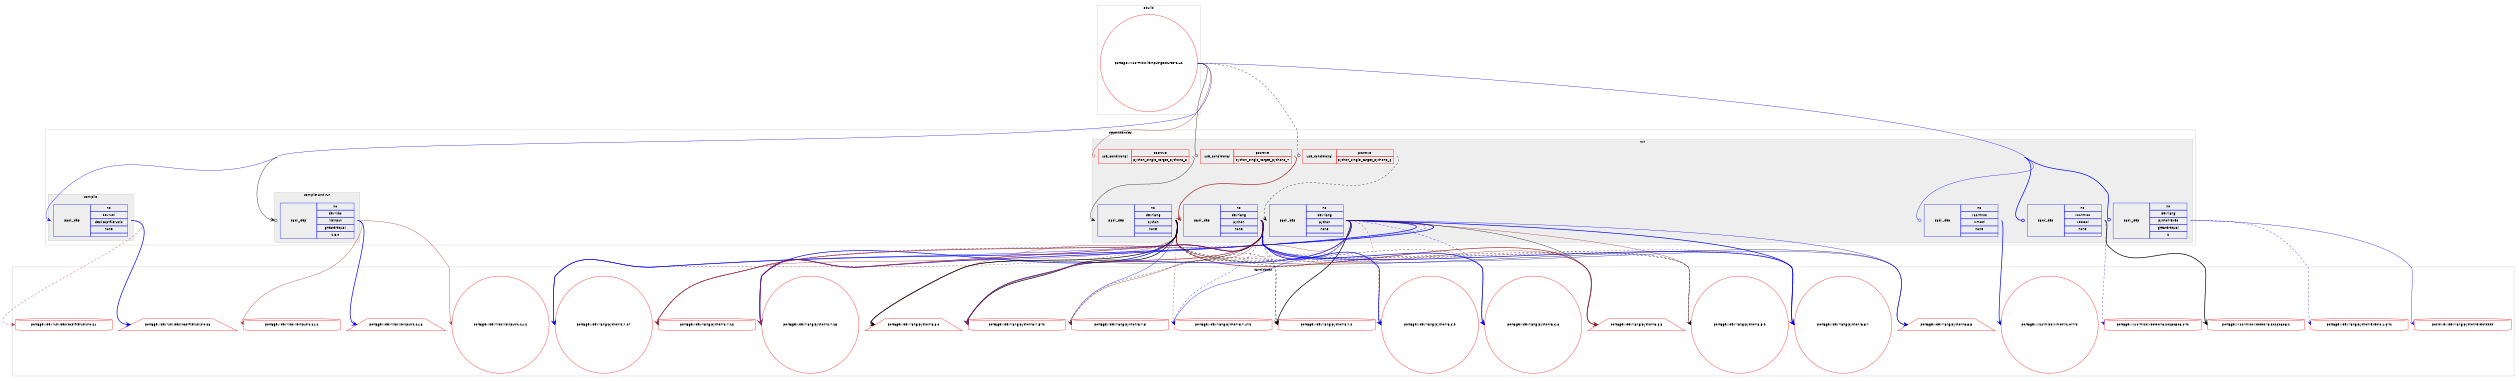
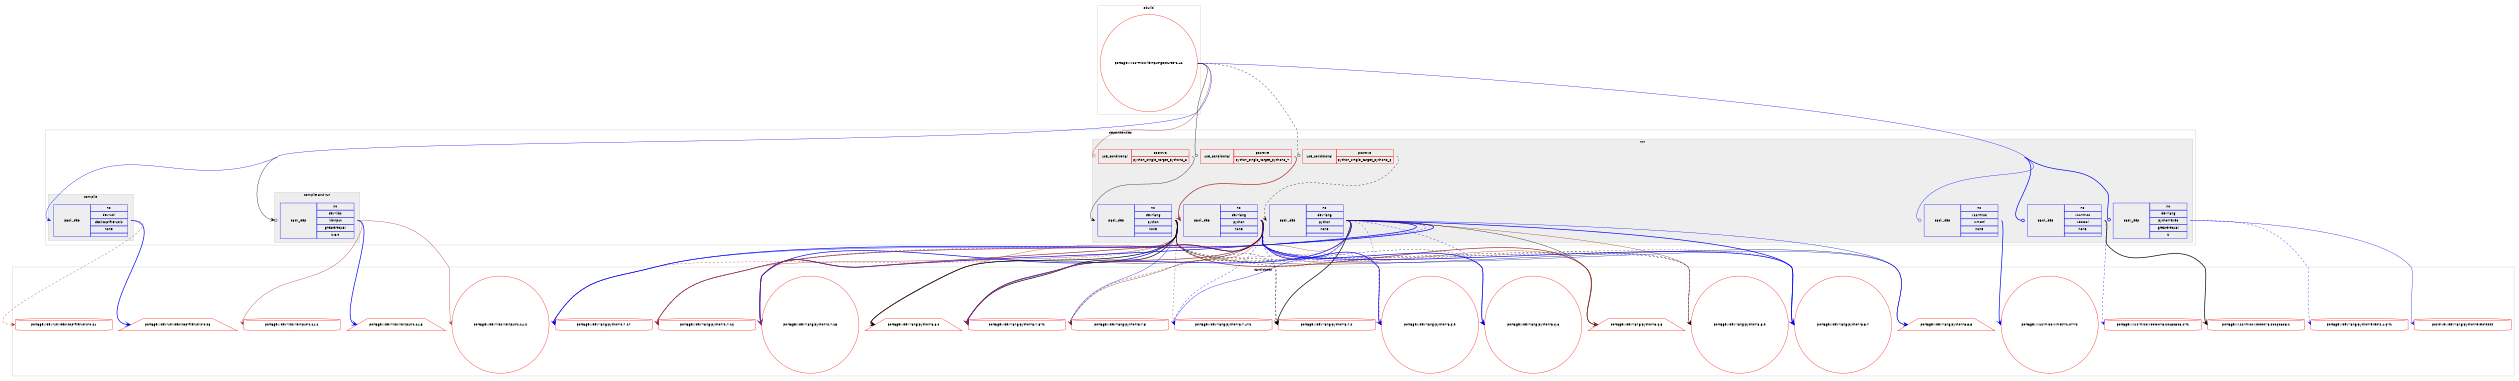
(604, 325) -> (604, 325)
